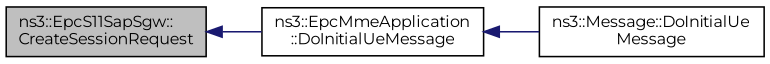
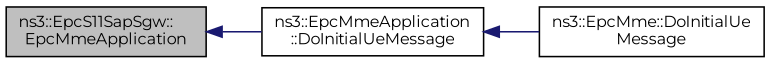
(106, 32) -> (106, 32)
(652, 32) -> (652, 32)
